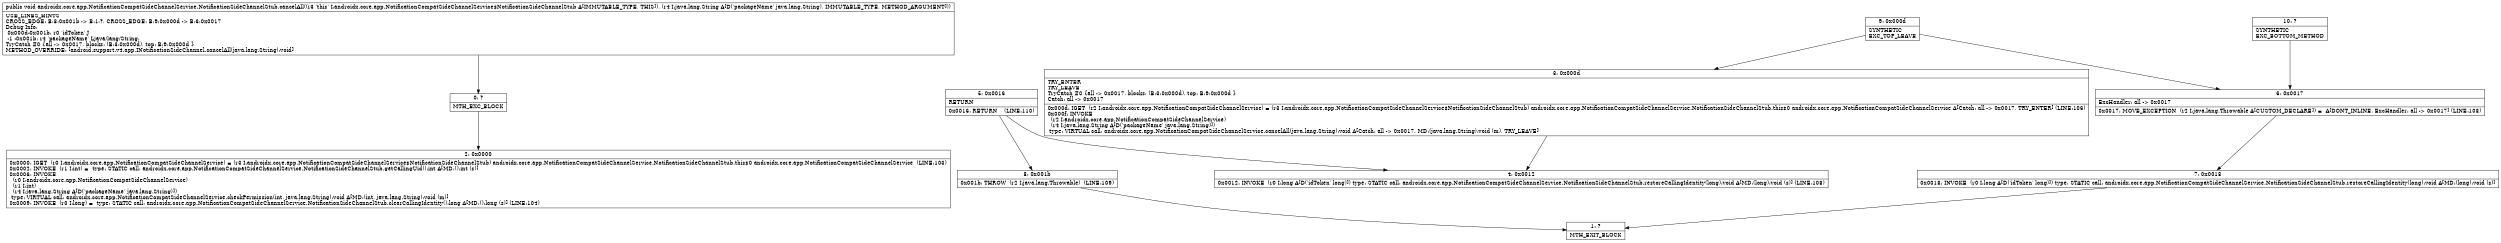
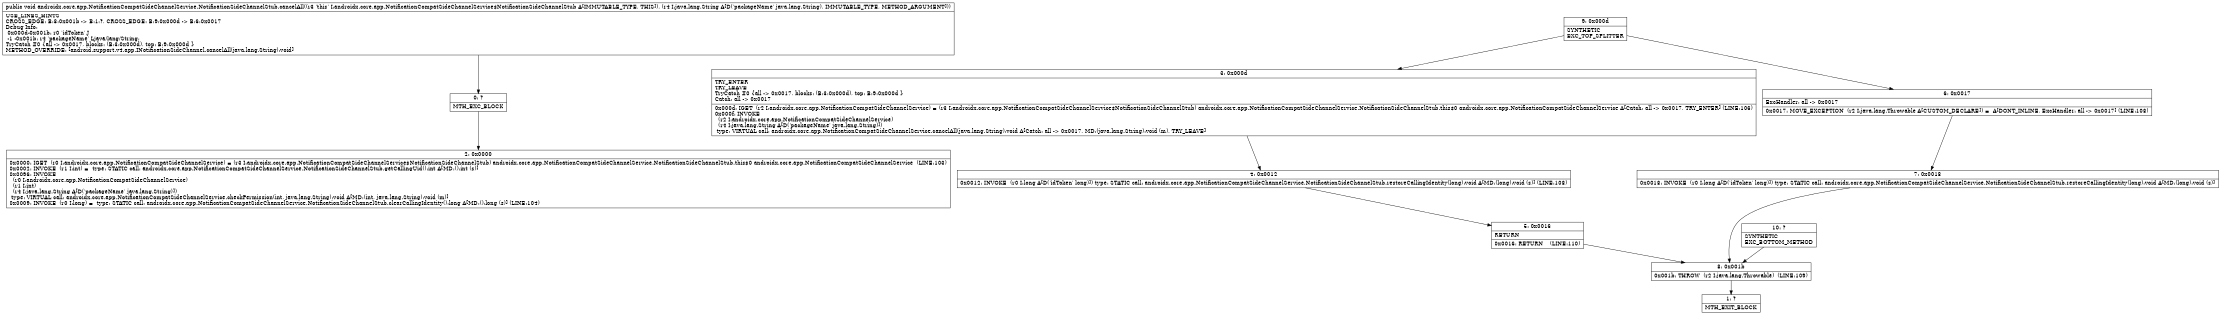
(1893, 36) -> (1595, 36)
(2290, 63) -> (1755, 254)
(1192, 155) -> (1397, 206)
(35, 175) -> (35, 175)
(1868, 208) -> (1773, 204)
